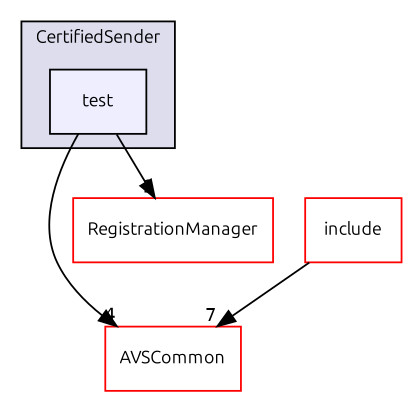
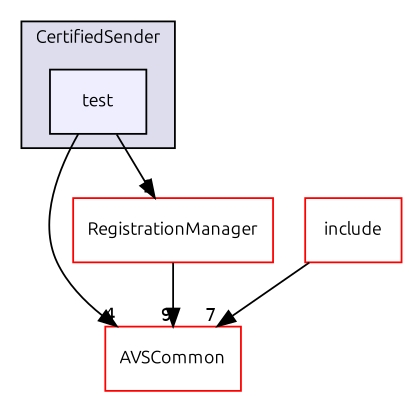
none -> (173, 286)
